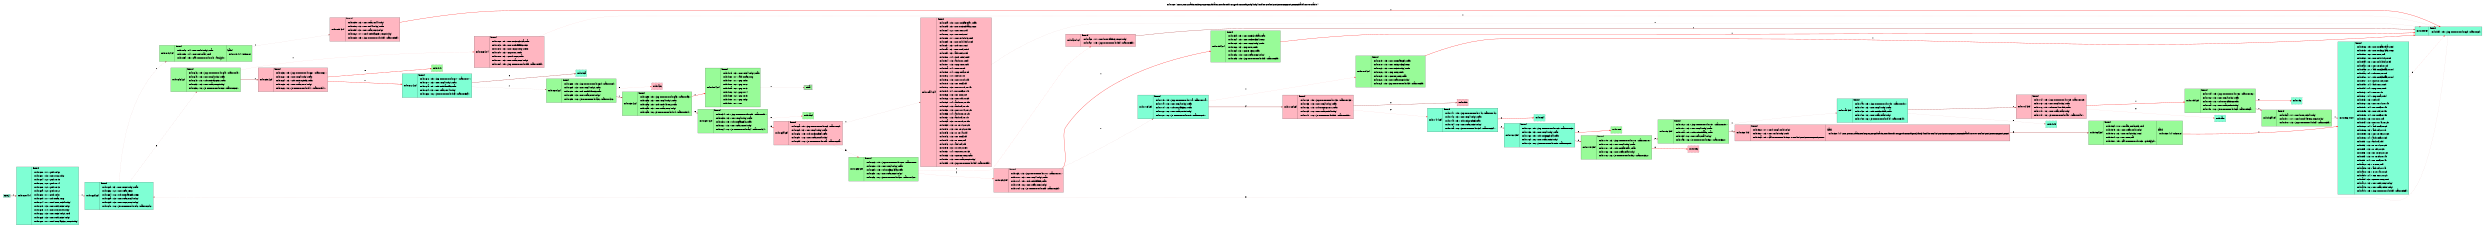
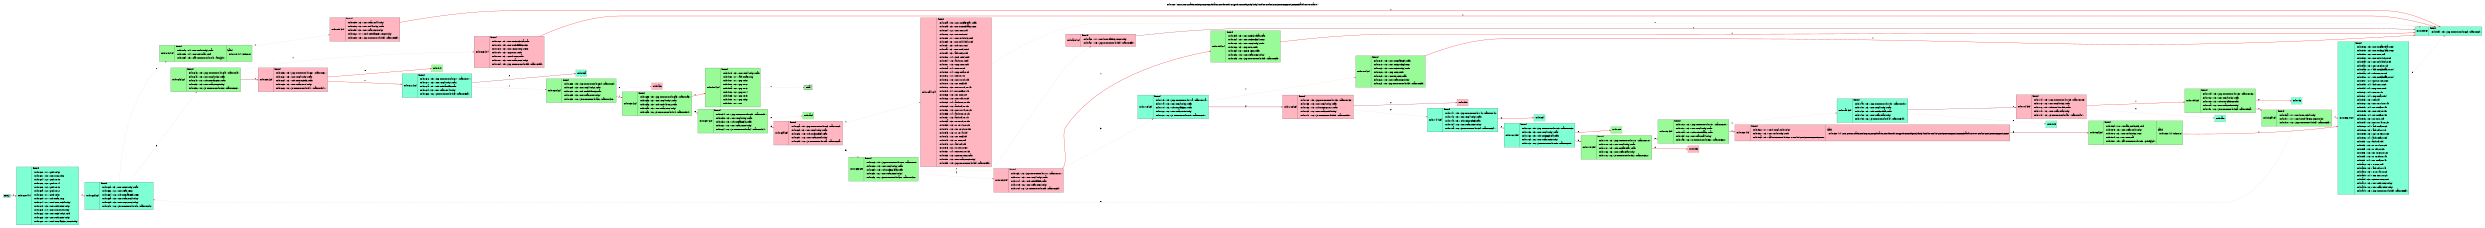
(1486, 16) -> (1486, 16)
(1101, 129) -> (1101, 129)
(1366, 198) -> (1243, 203)
